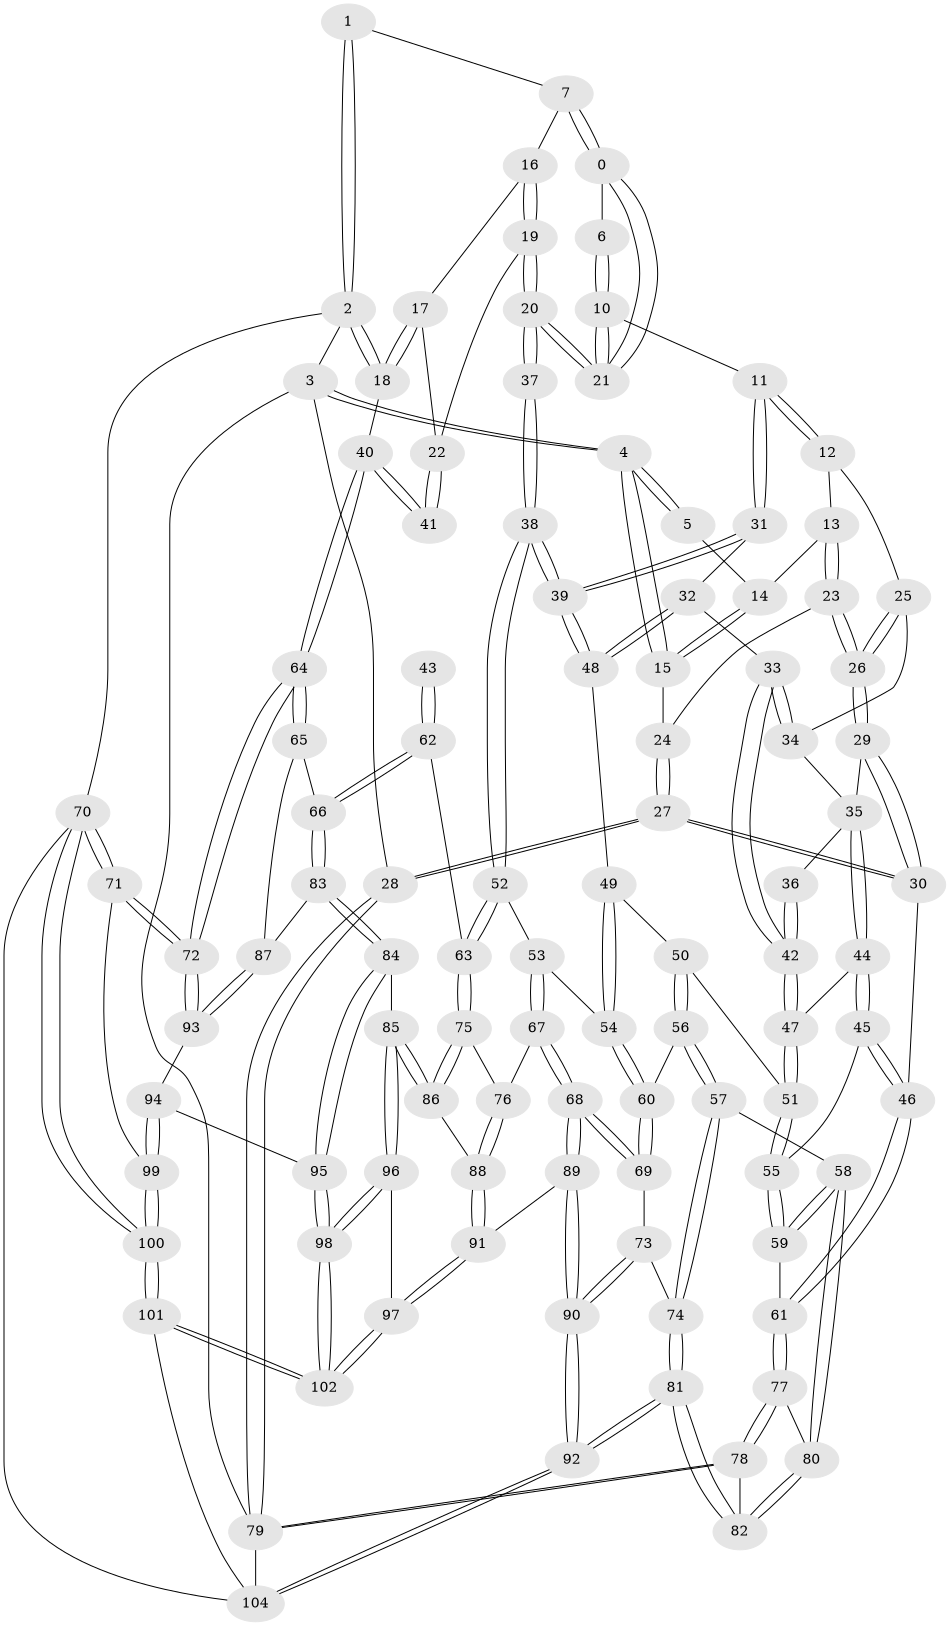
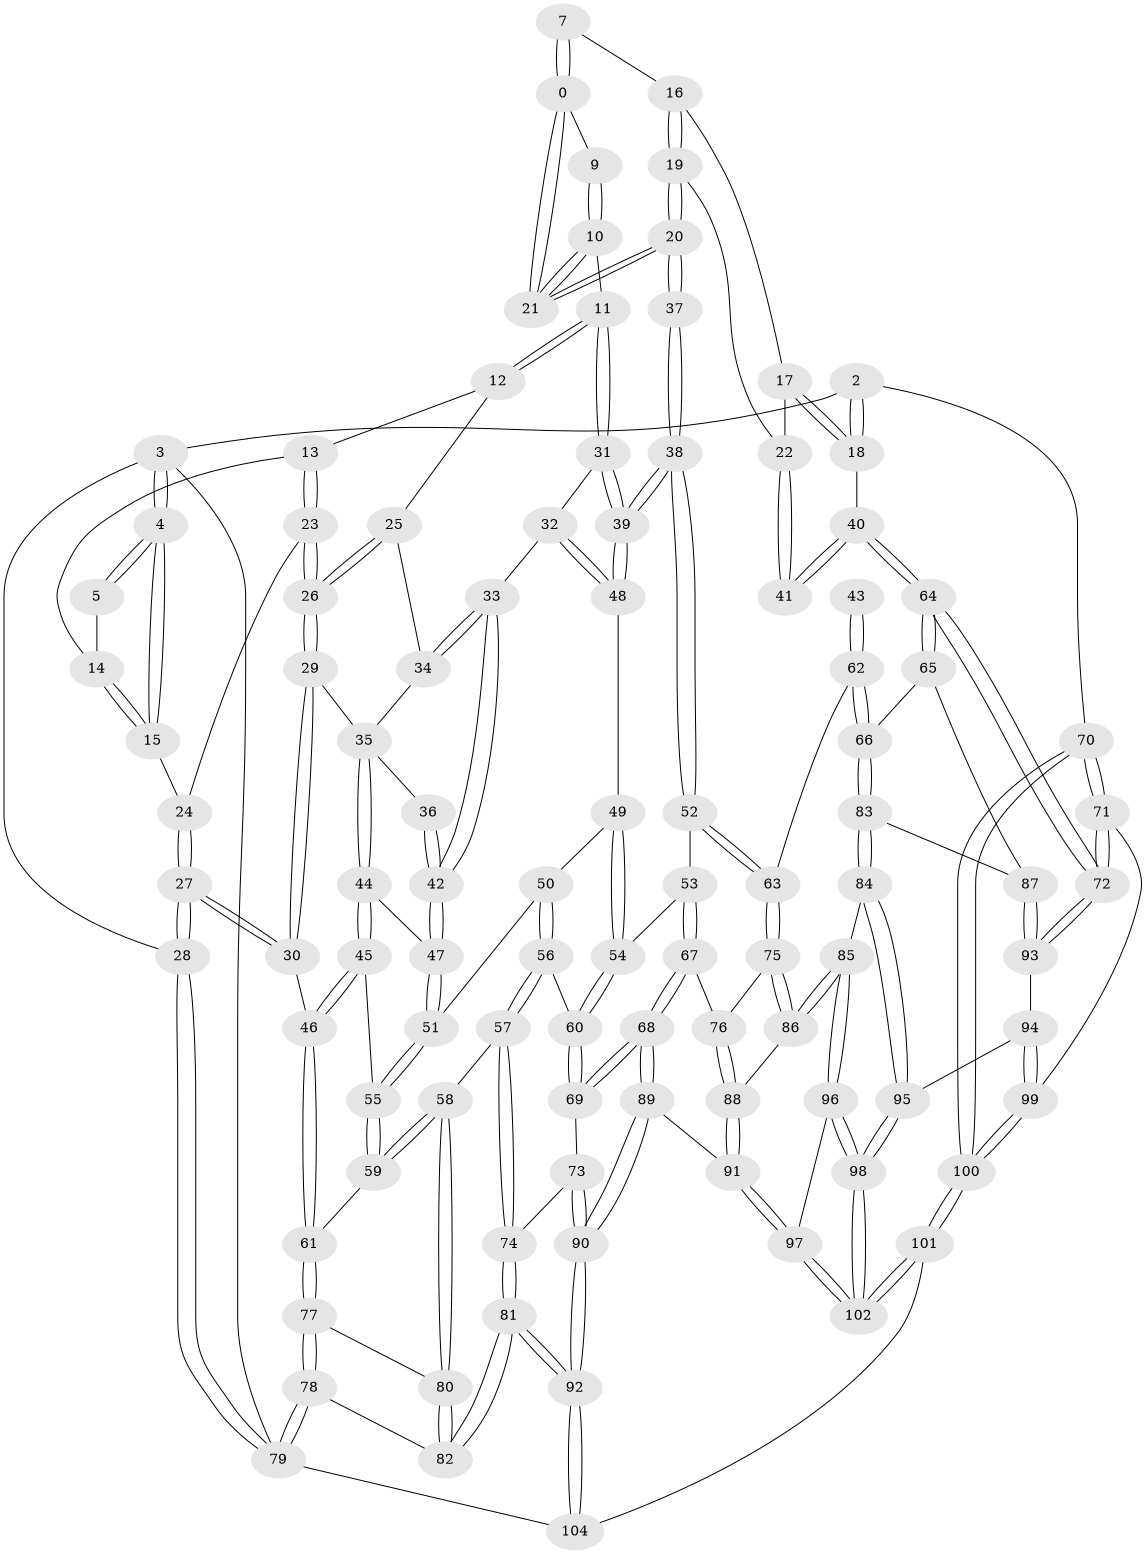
(349, 22) -> none
(602, 238) -> (595, 166)
(4, 1278) -> none
